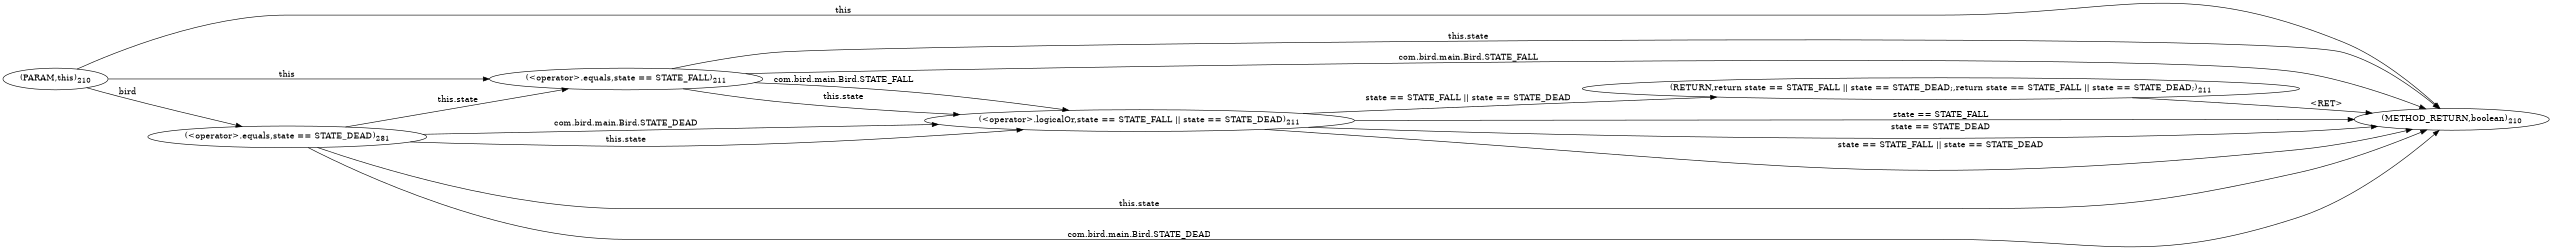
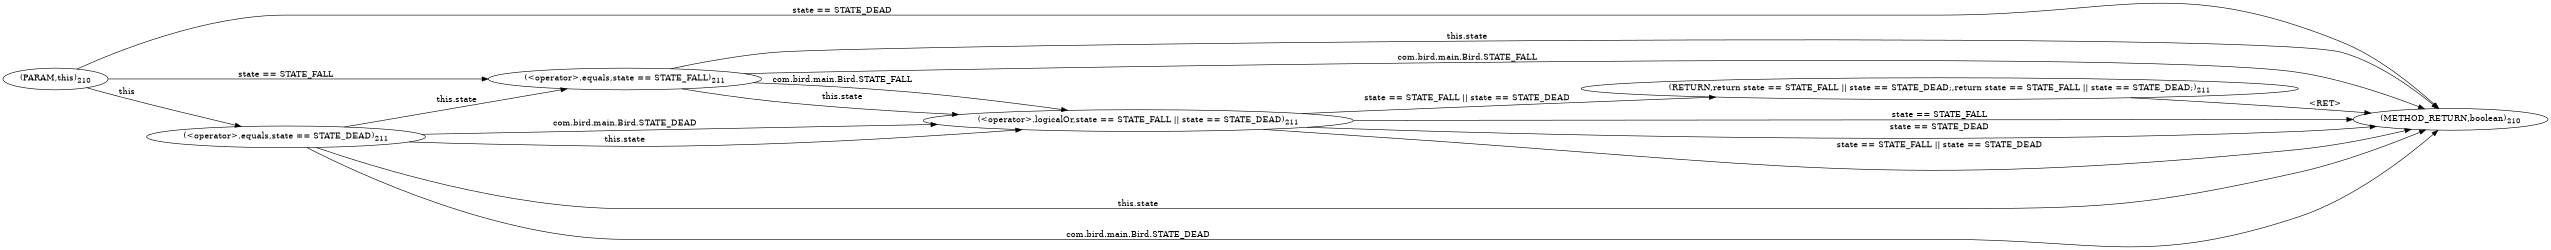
(844, 11) -> (842, 11)
(287, 74) -> (286, 74)
(128, 92) -> (127, 92)
(383, 136) -> (382, 136)
